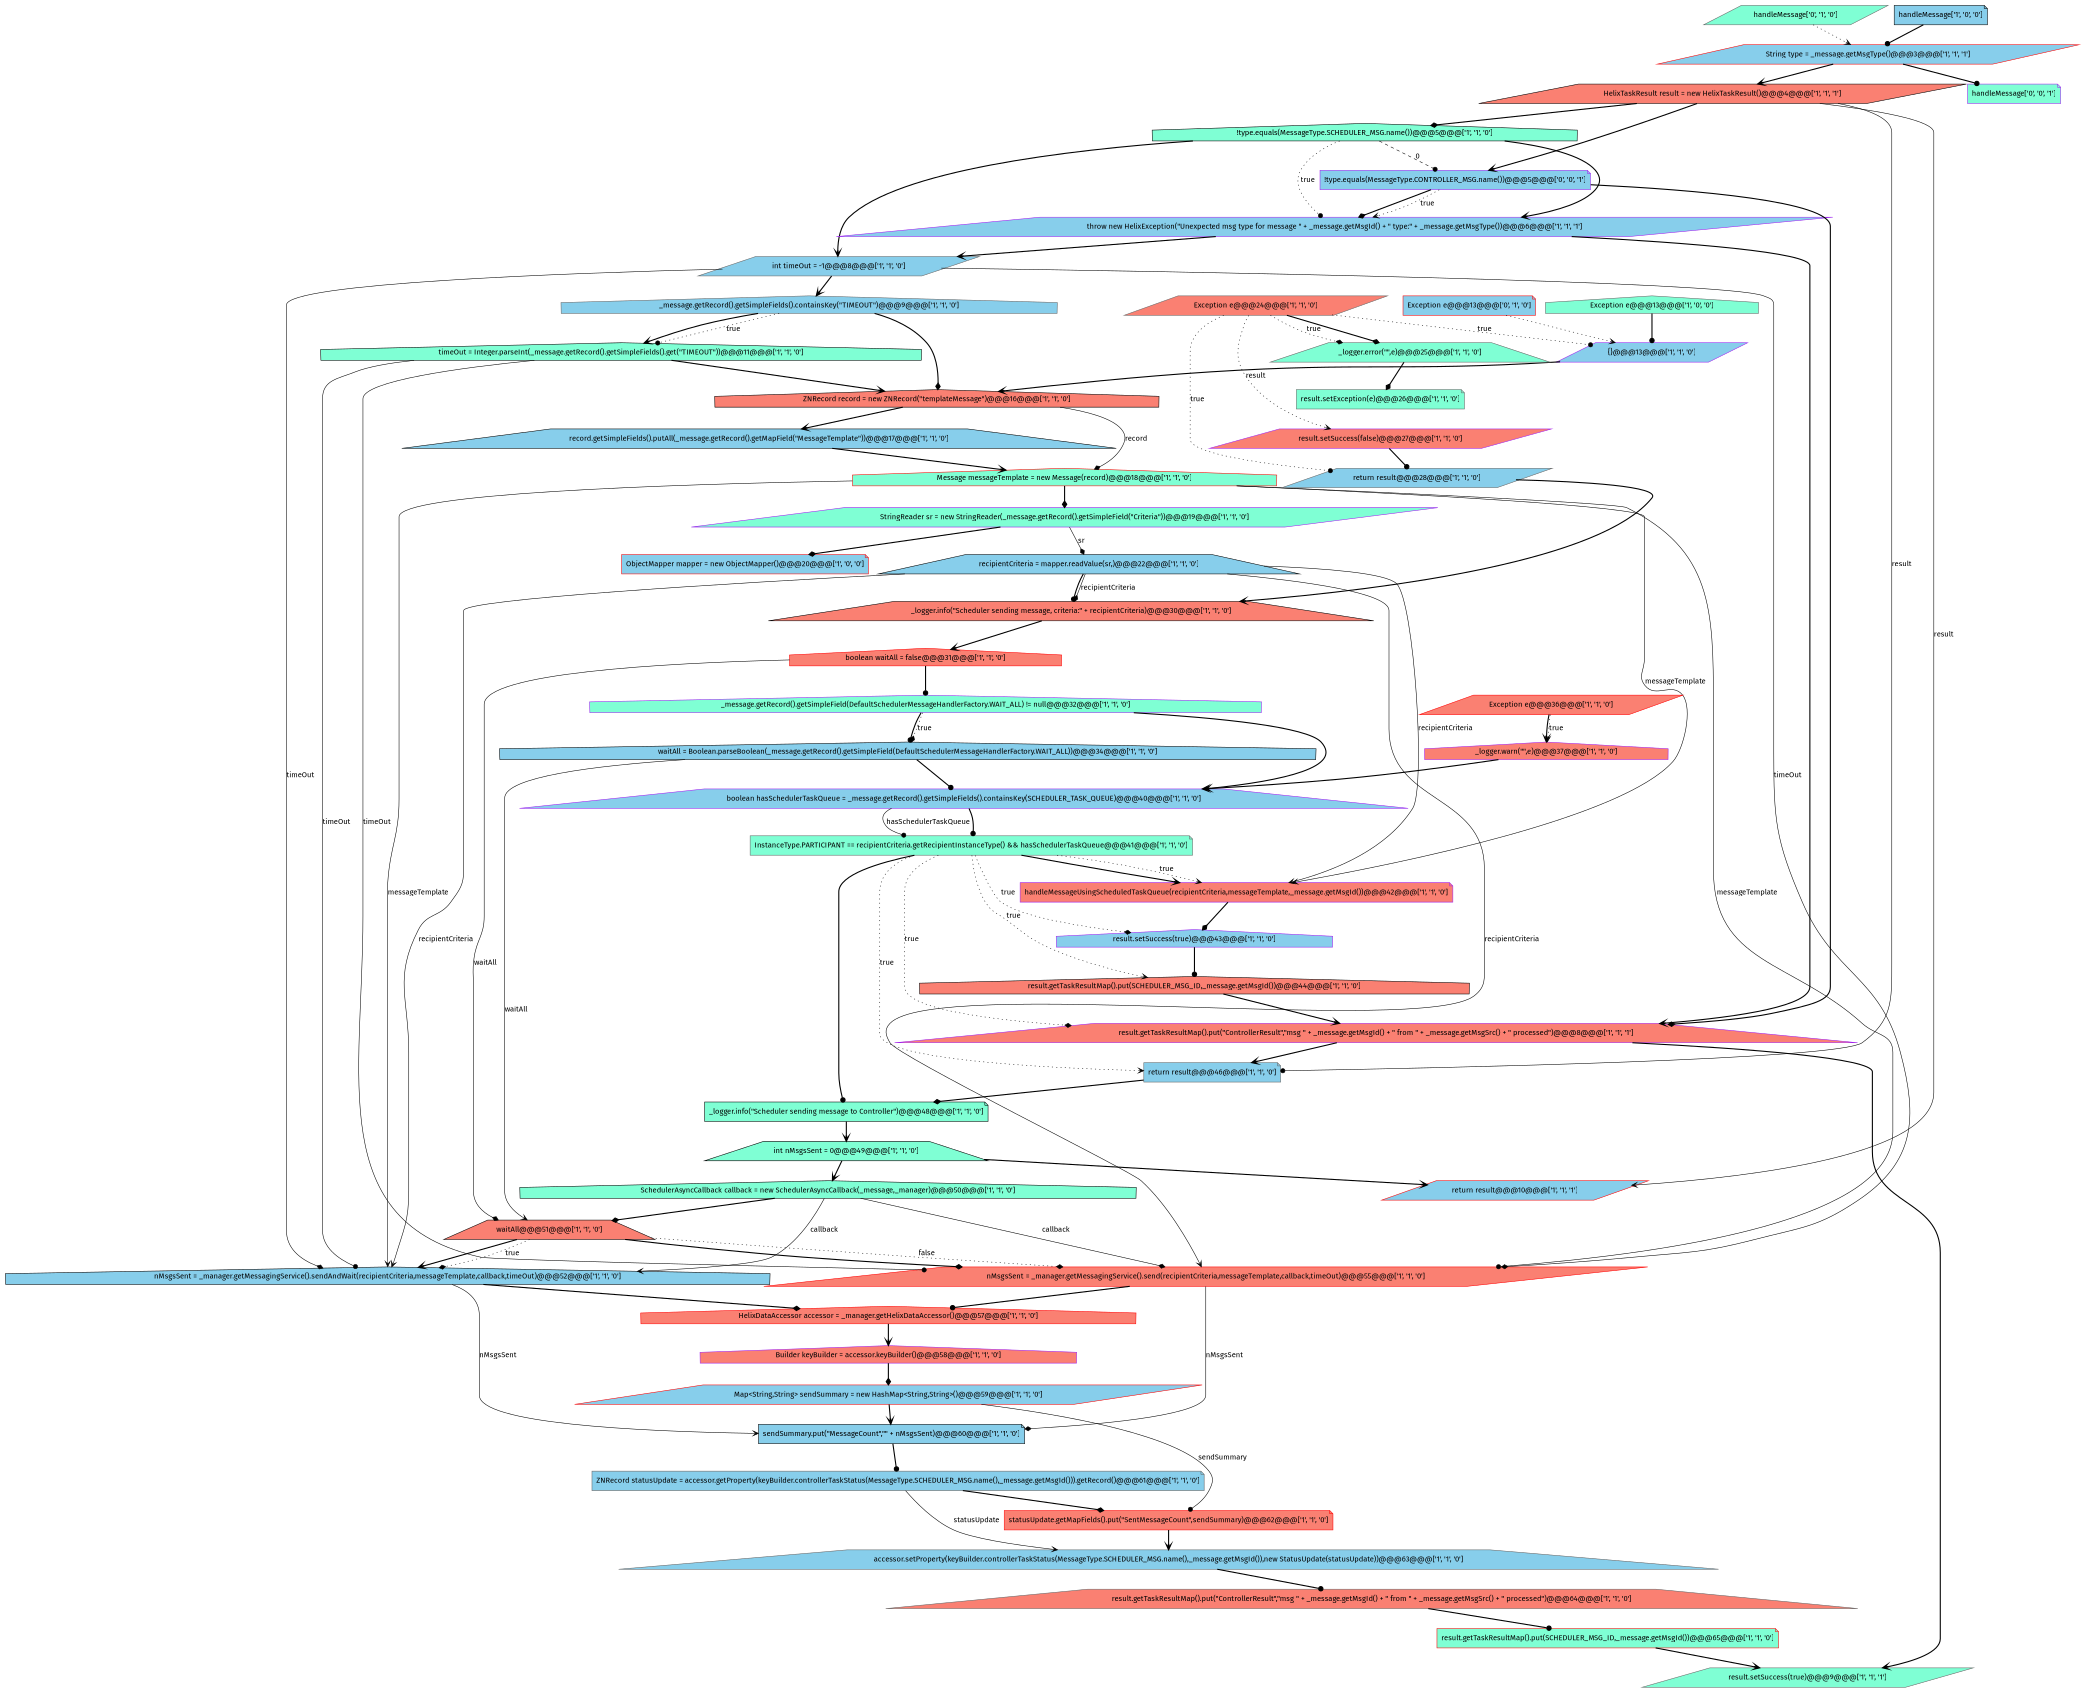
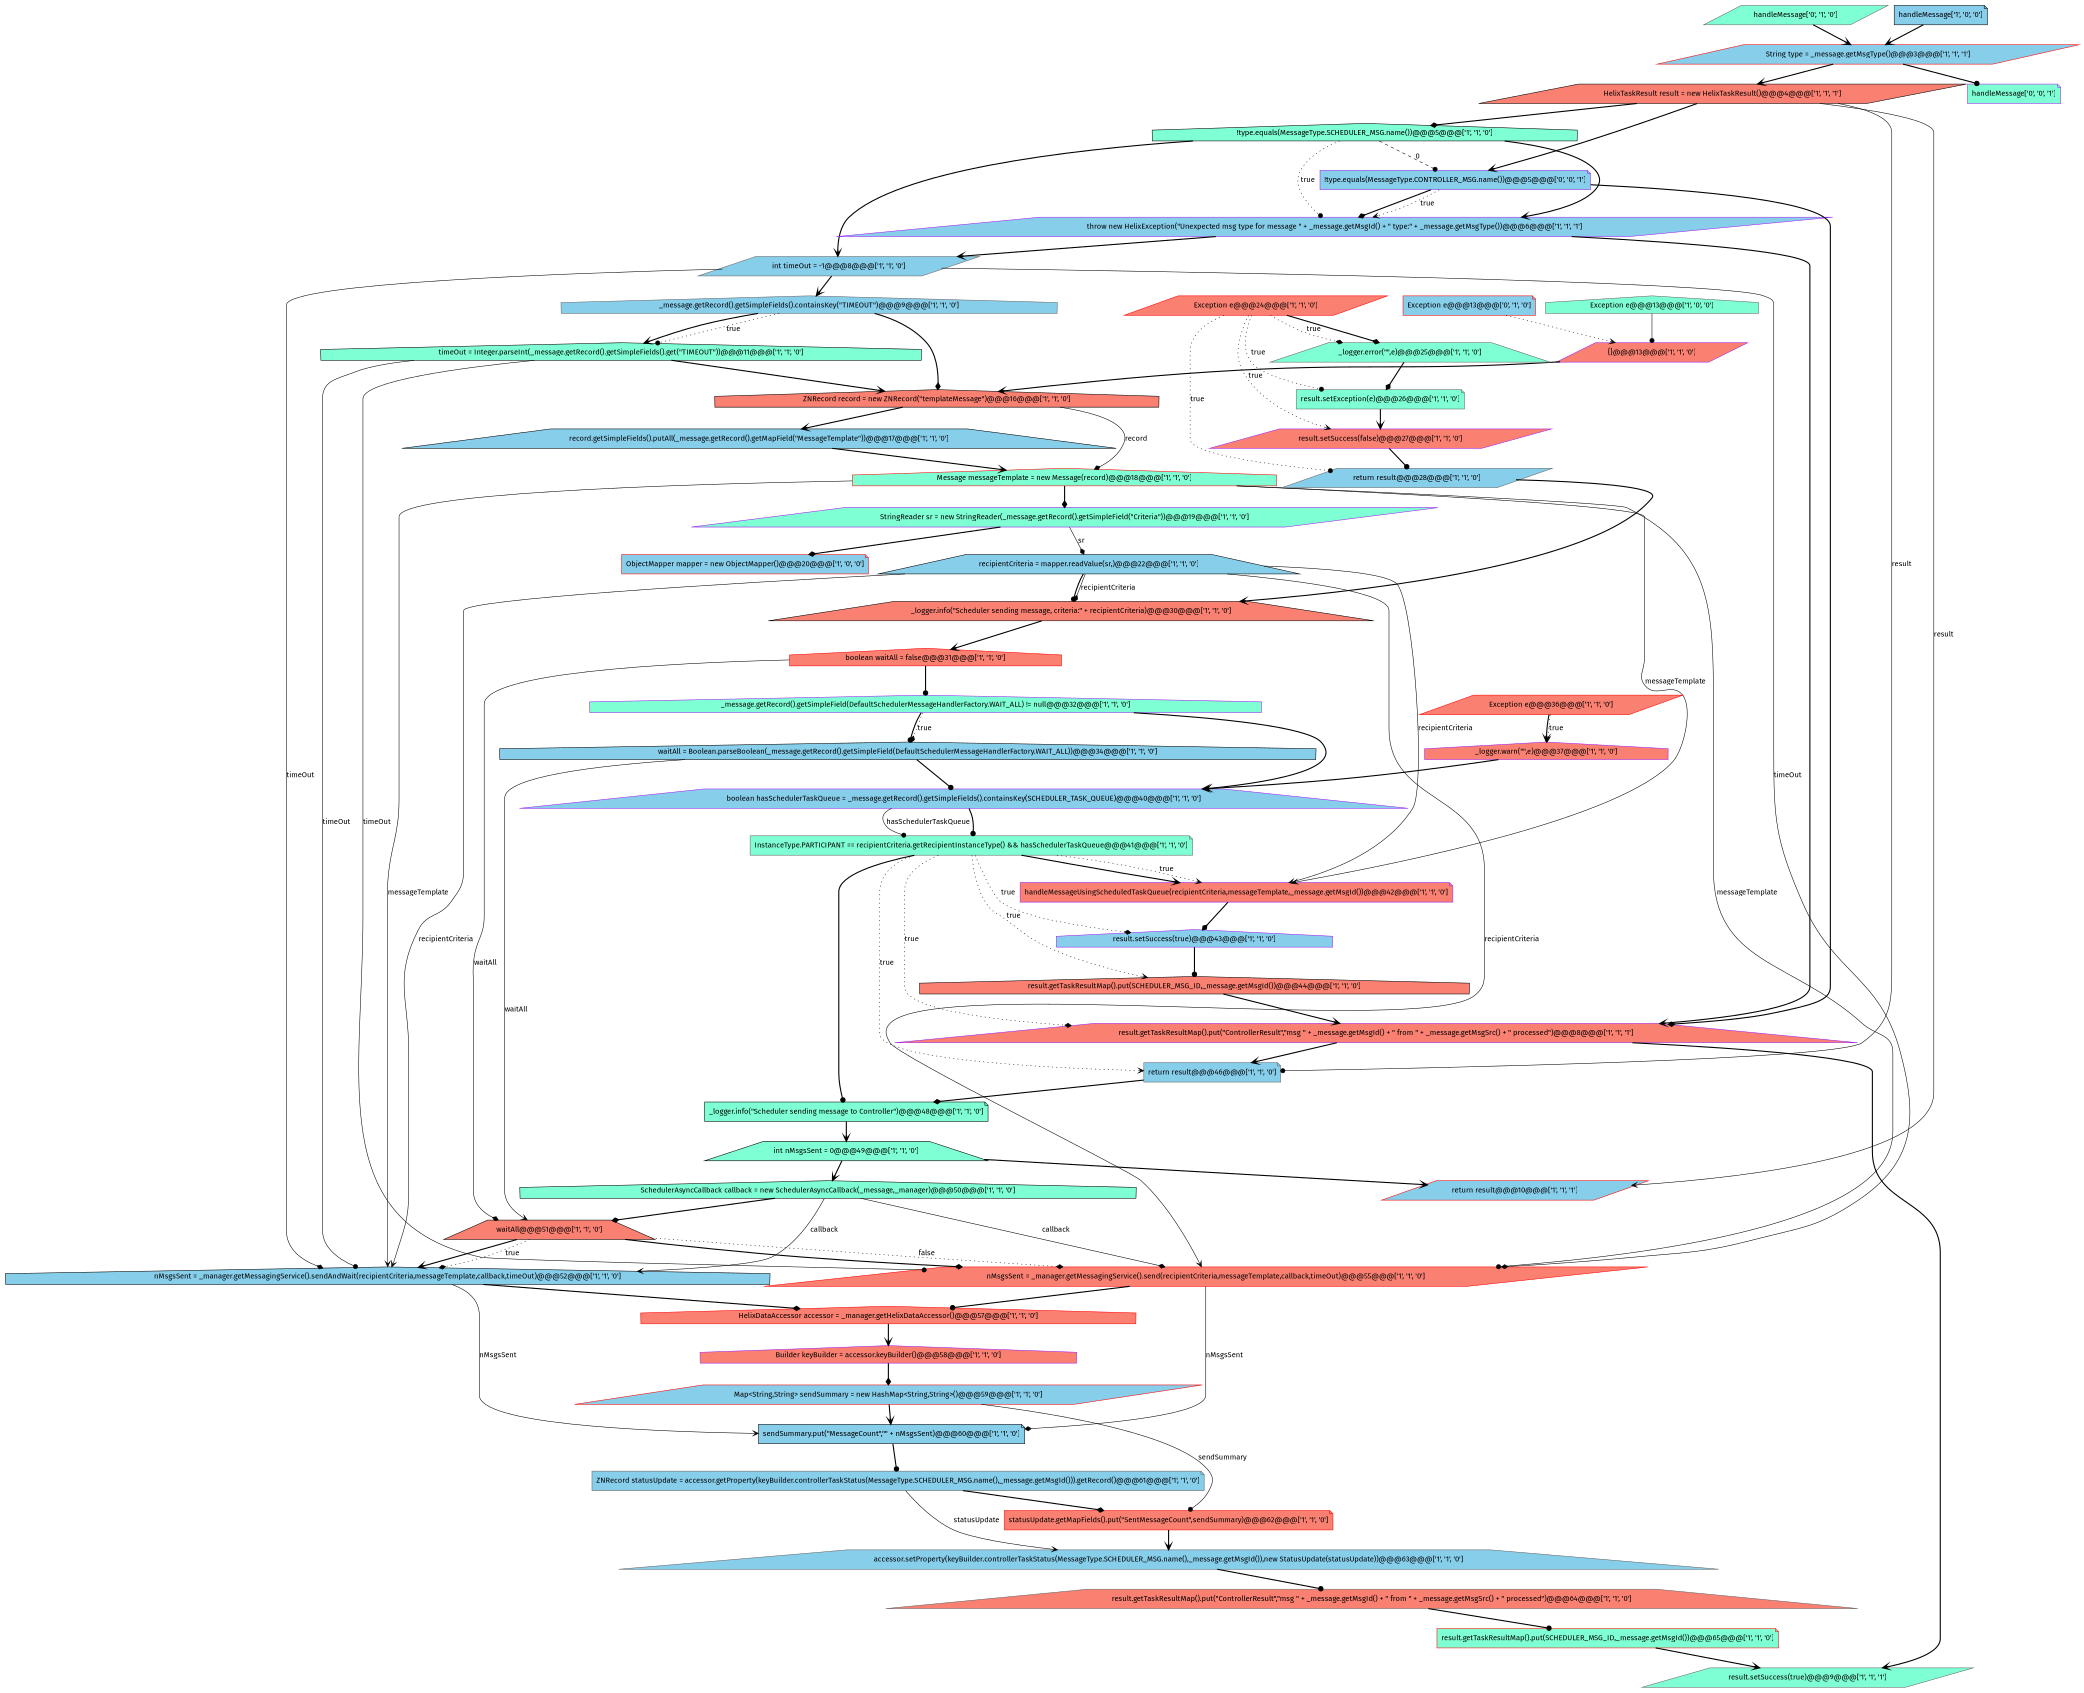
(1829, 33) -> (1829, 33)
(1906, 34) -> (1906, 34)
(1256, 306) -> (1256, 306)
(1652, 326) -> (1652, 326)
(1460, 330) -> (1266, 373)
(1652, 352) -> (1652, 352)
(1256, 376) -> (1256, 376)
none -> (1380, 416)
